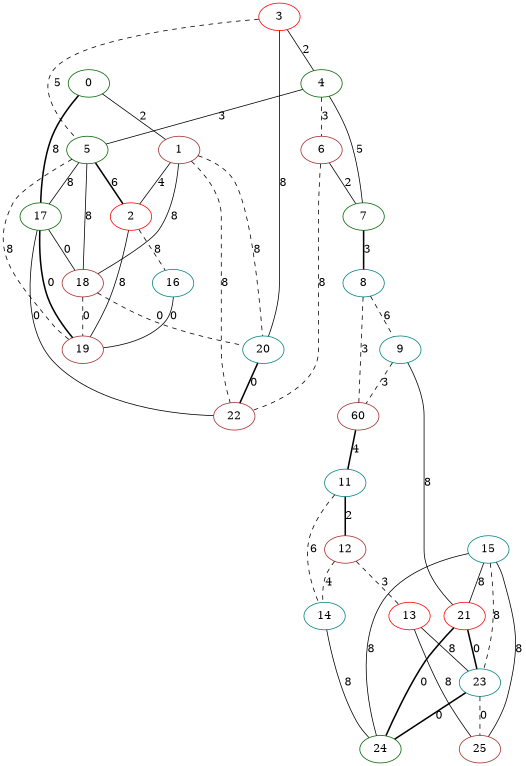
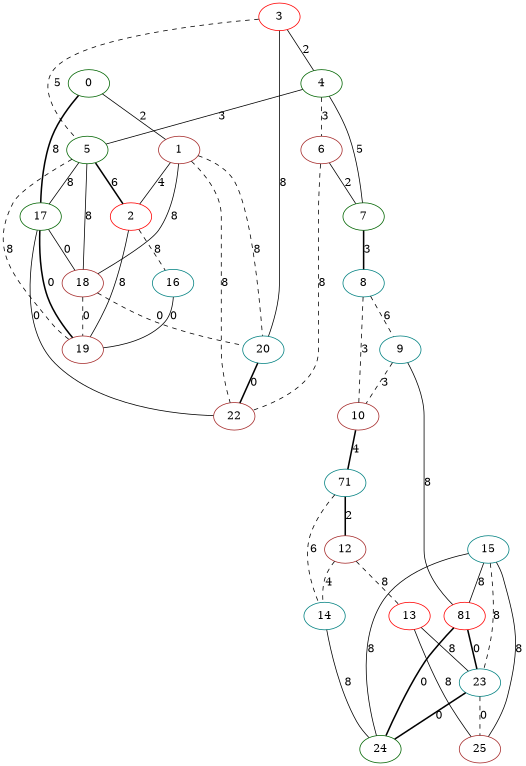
(358, 416) -> (358, 416)
(345, 483) -> (345, 483)
(385, 583) -> (385, 583)
(465, 616) -> (465, 616)
